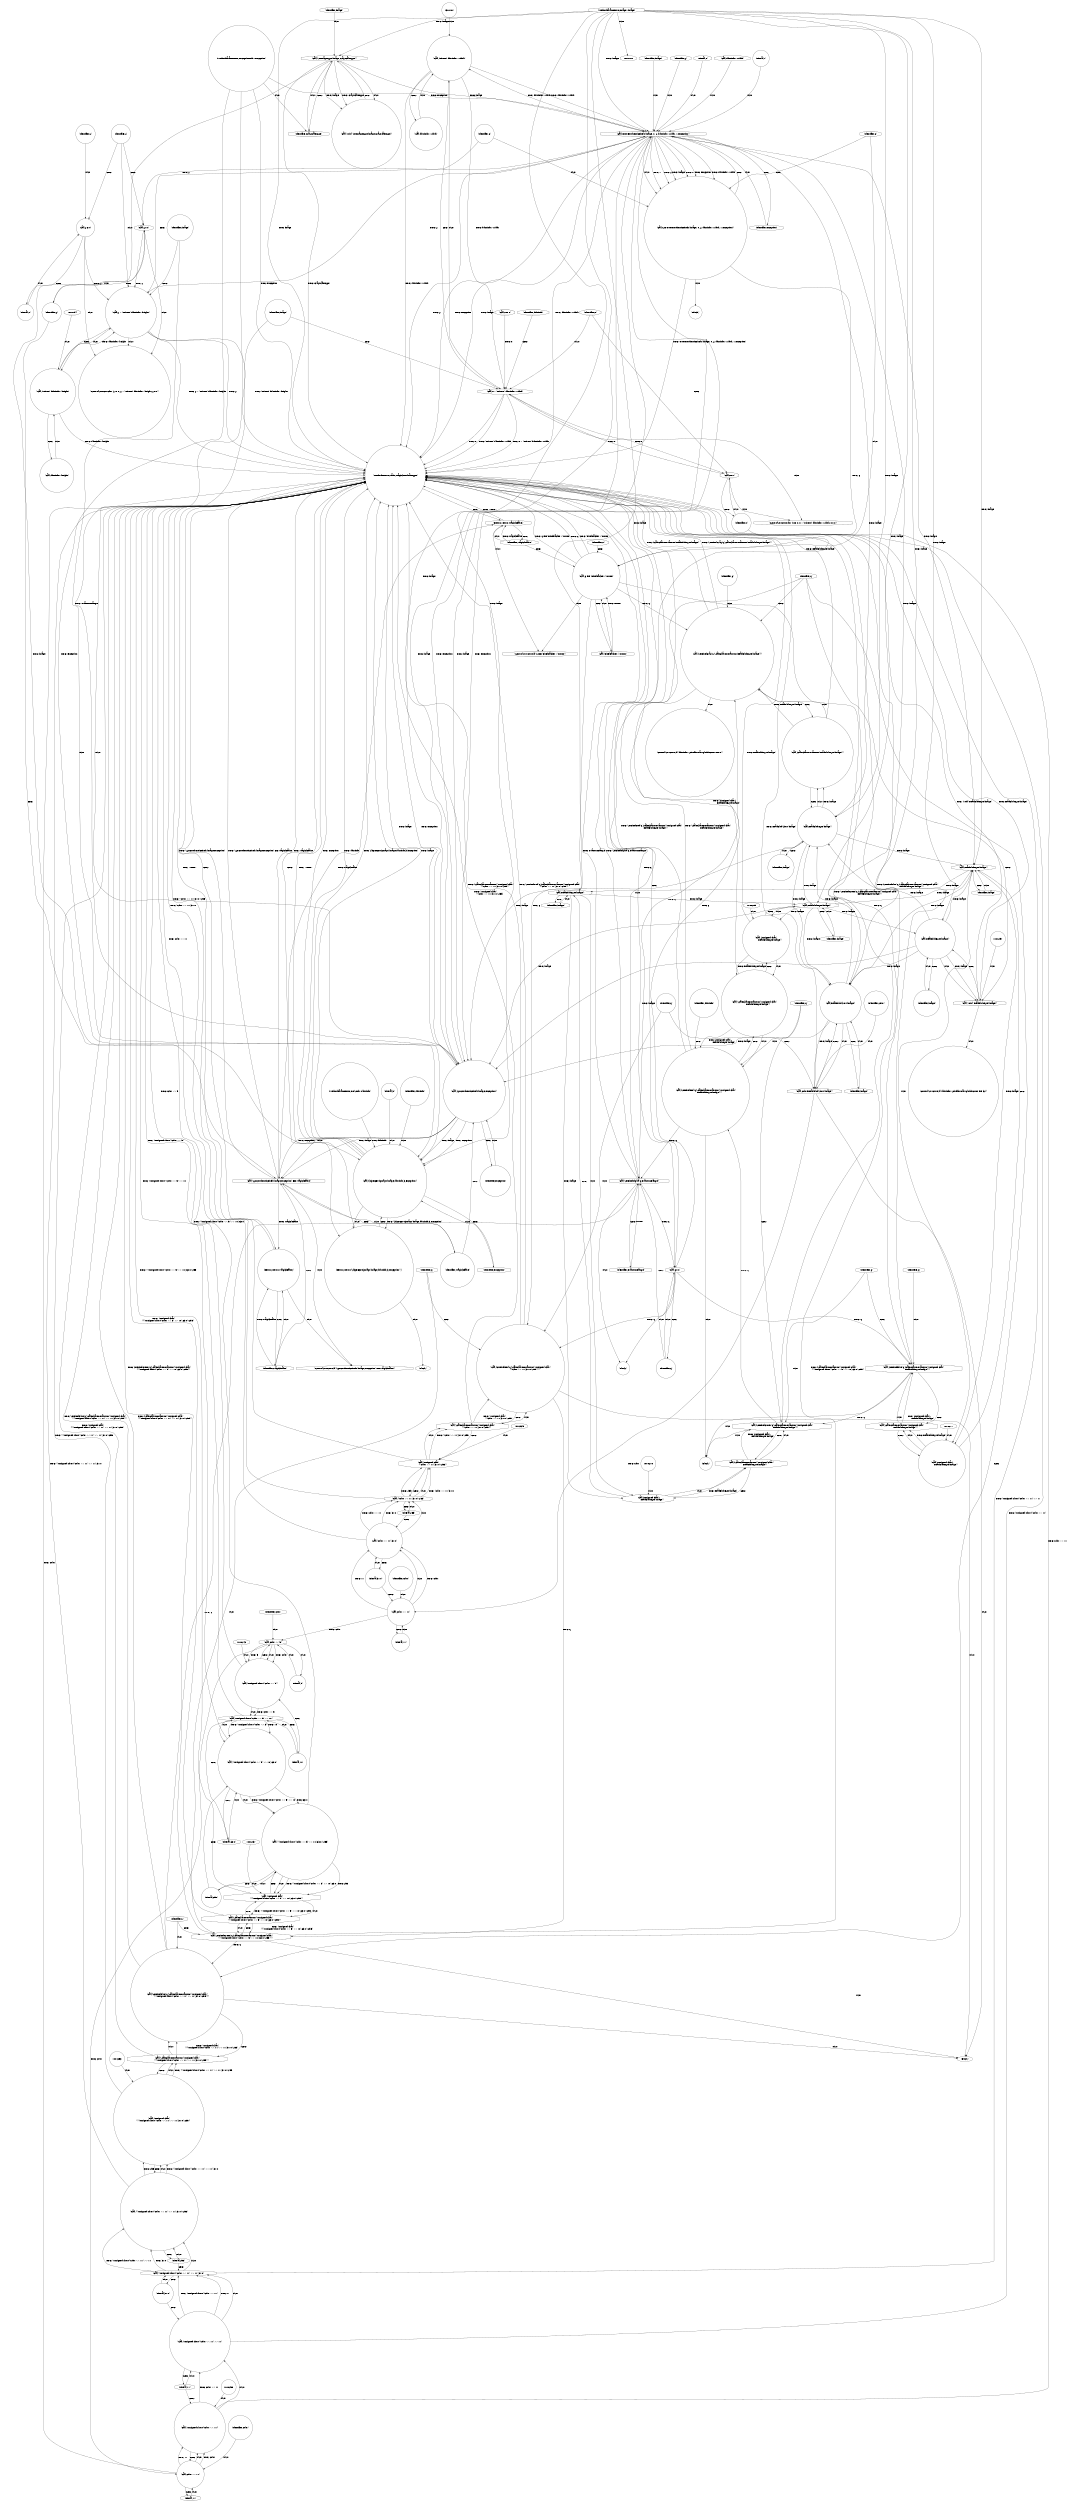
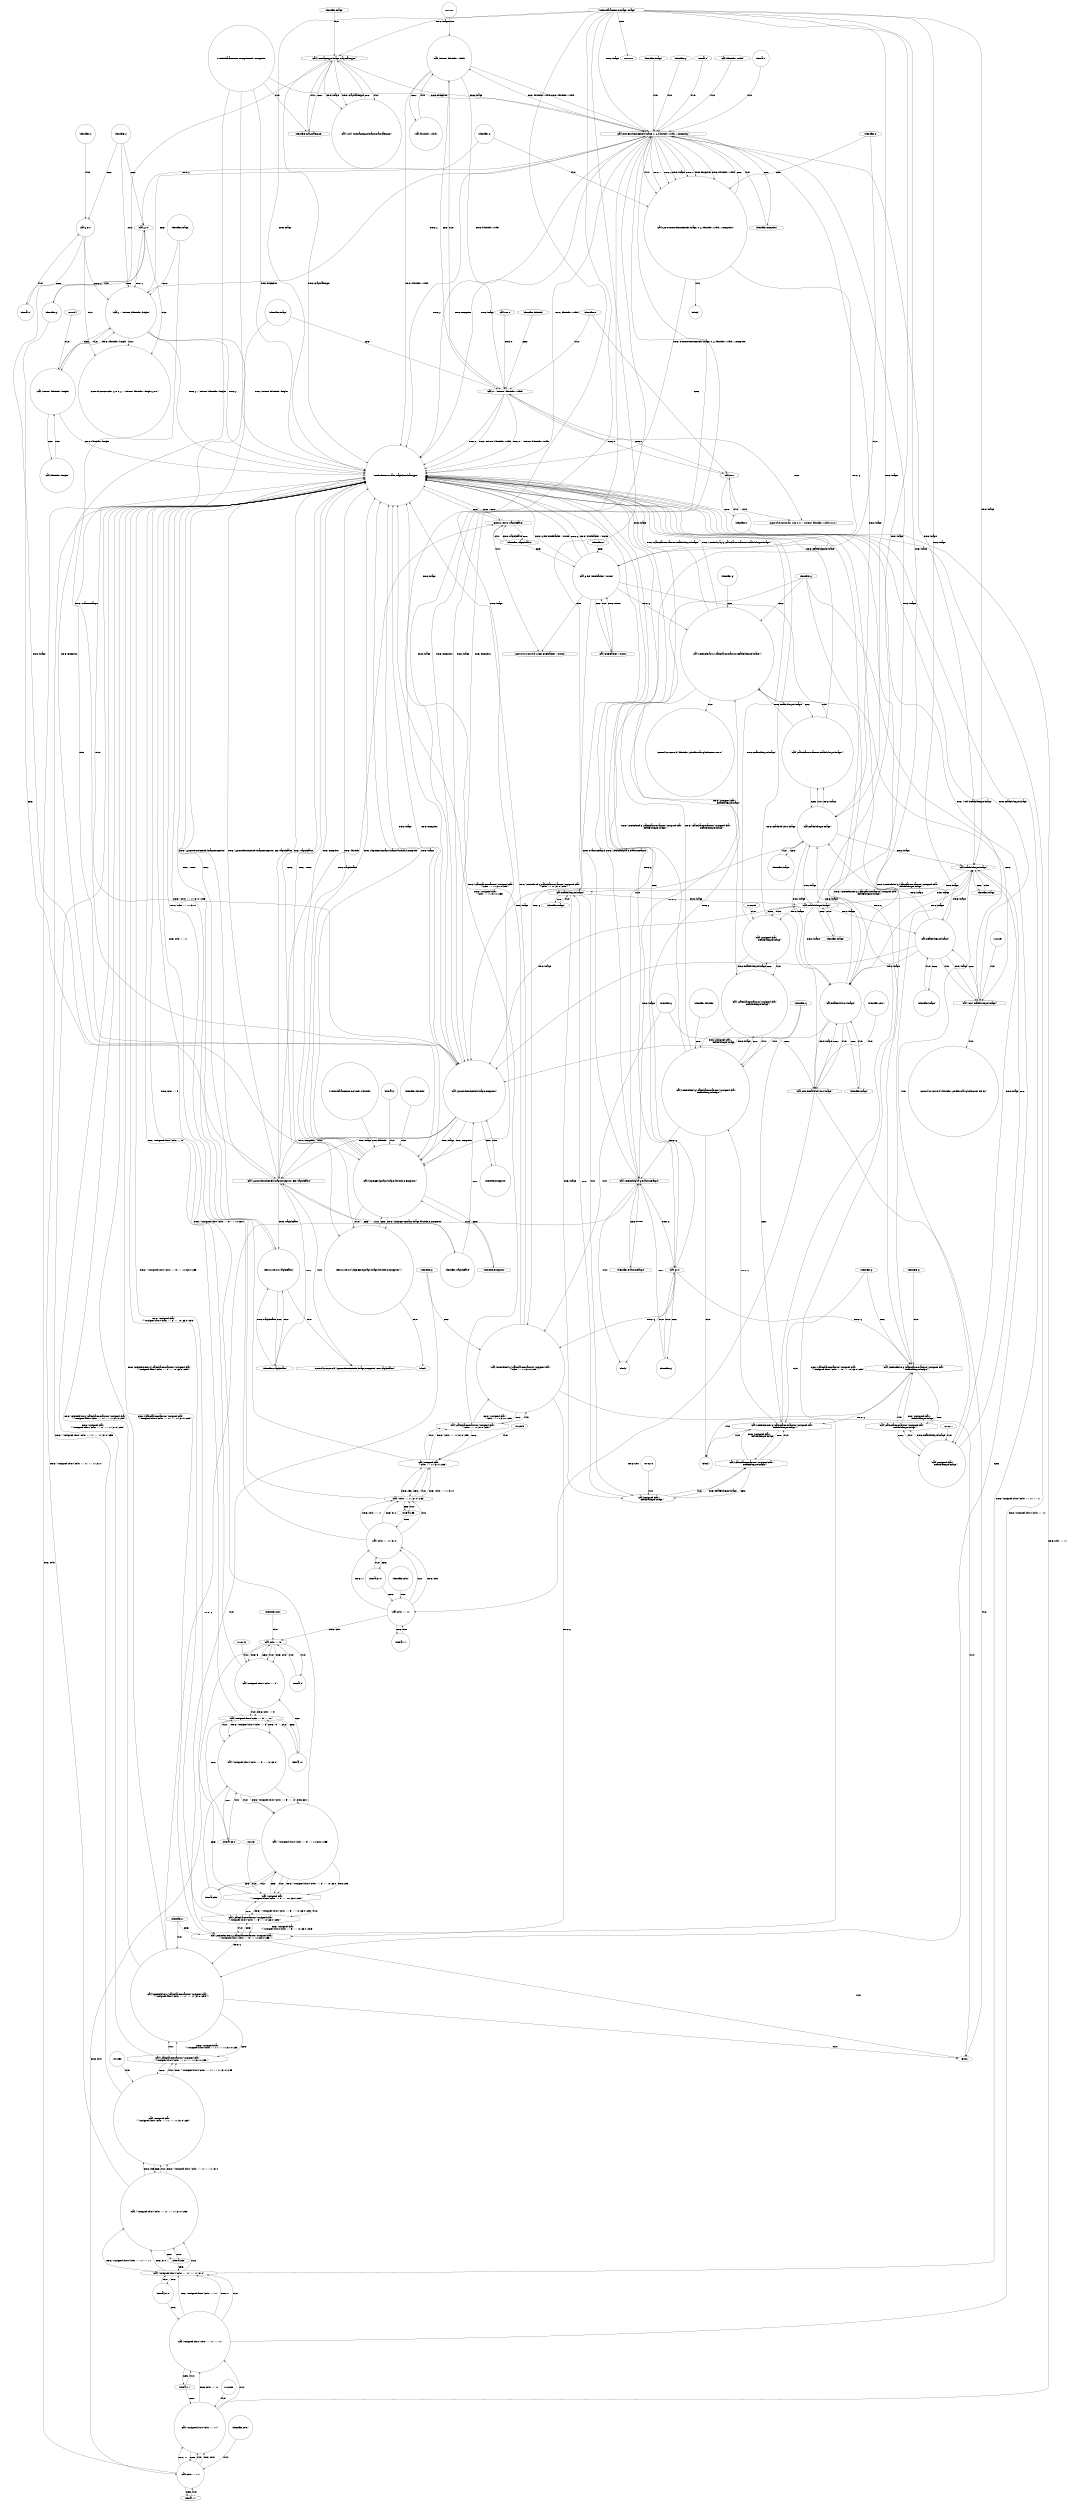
(449, 10) -> (449, 10)
(140, 1040) -> none
